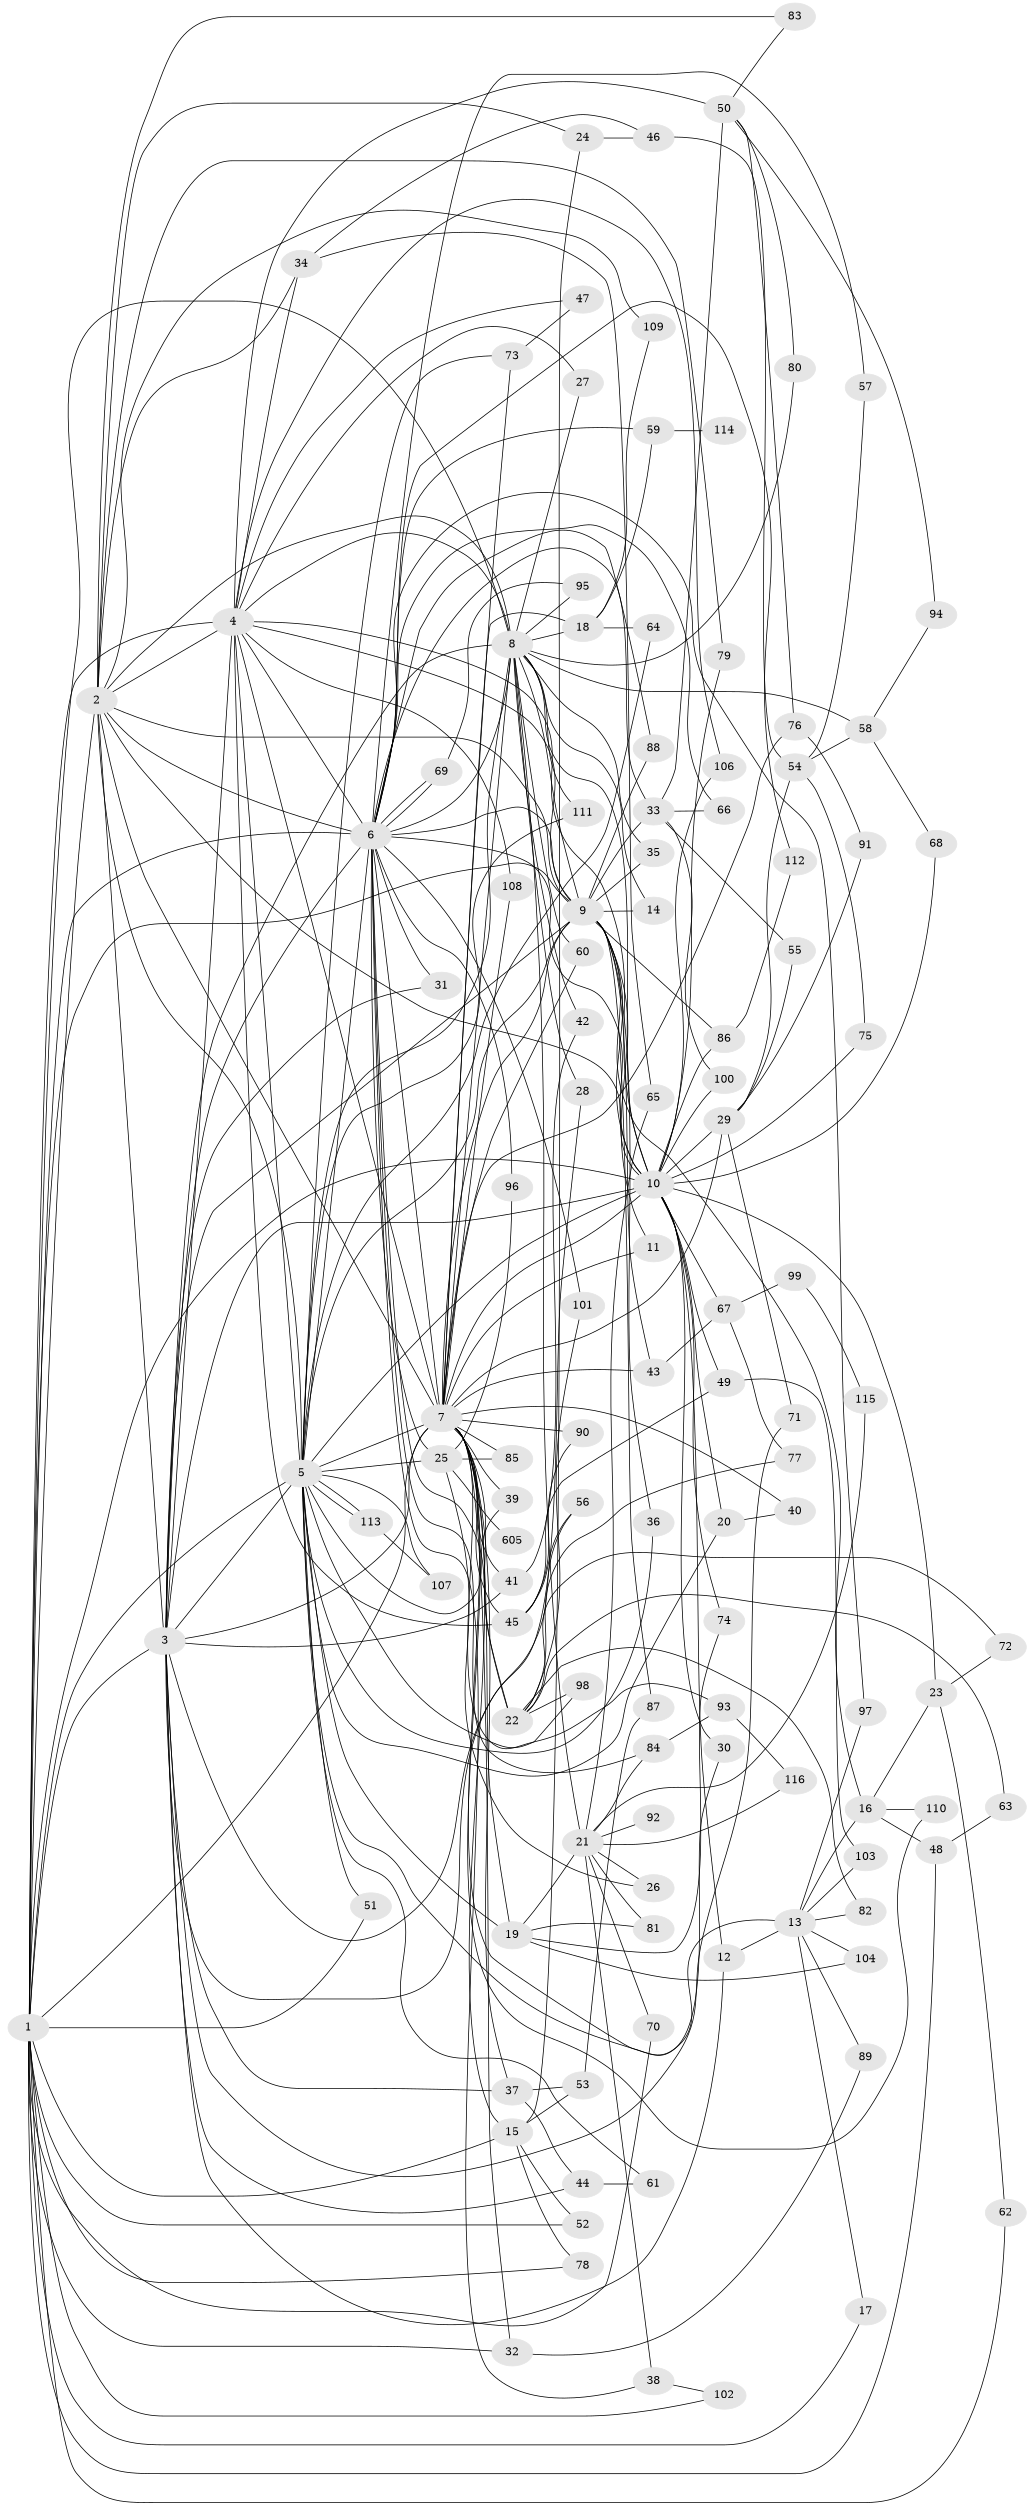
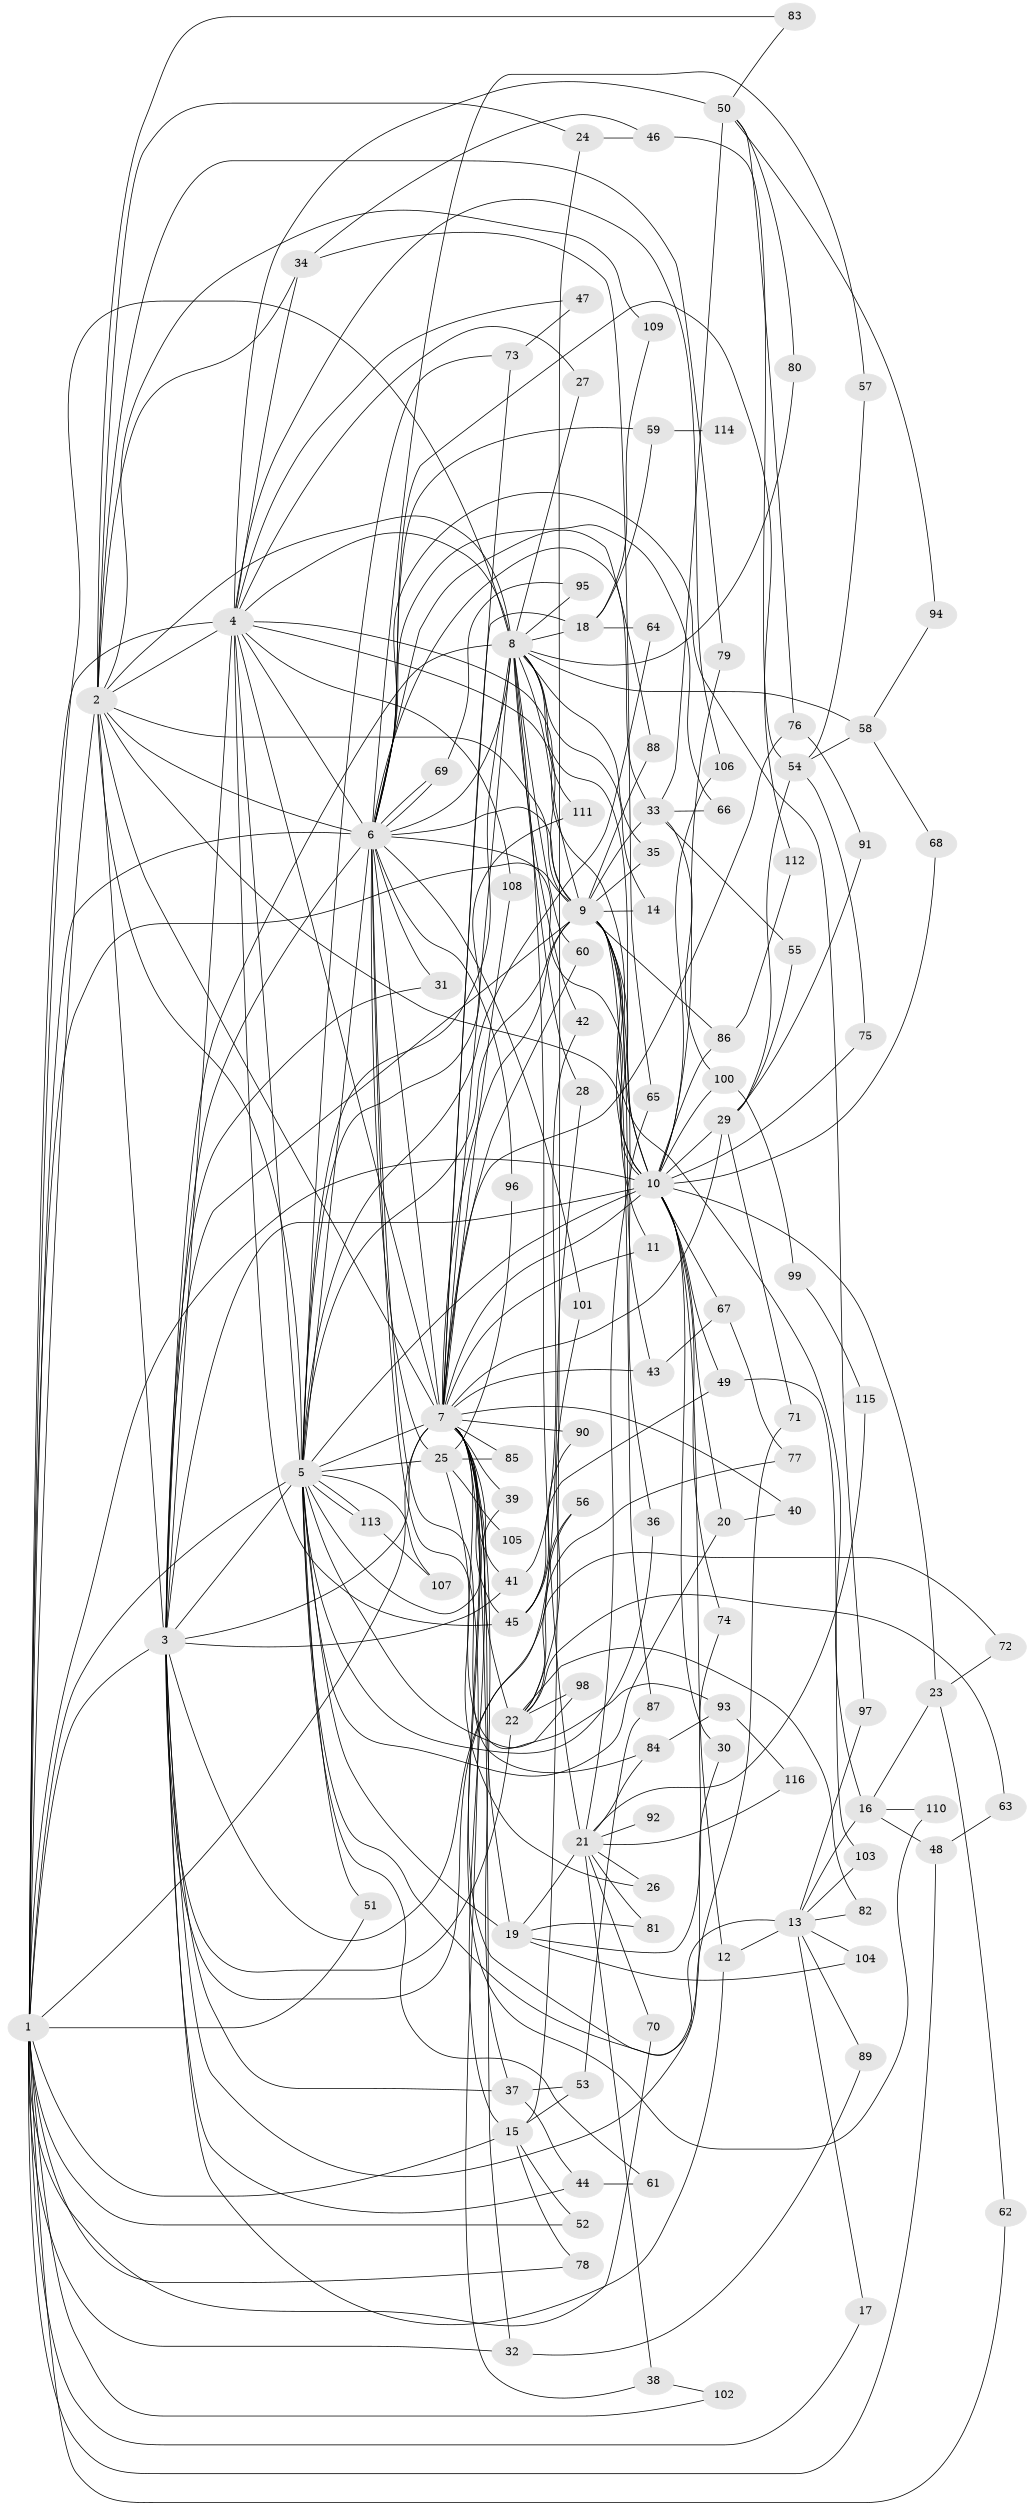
(760, 1293) -> (776, 1173)
(404, 1405) -> (285, 1971)
(512, 1541) -> (512, 1541)
